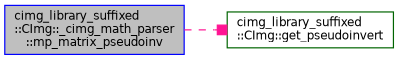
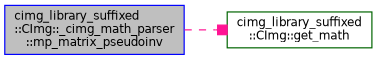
(310, 30) -> (300, 30)
